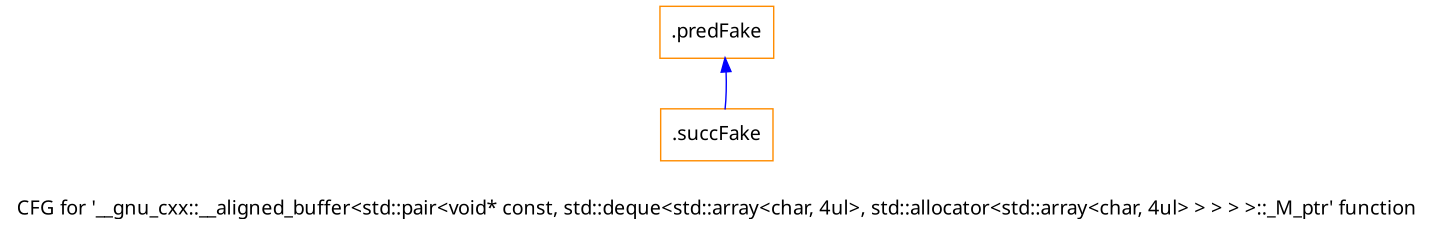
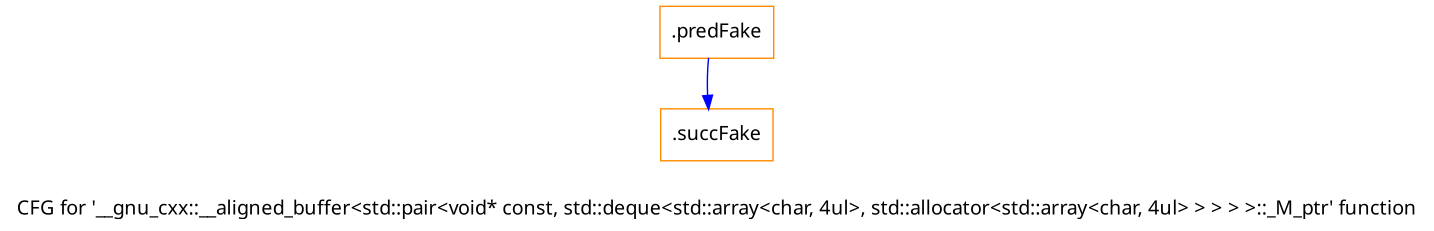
(726, 91) -> (707, 77)
